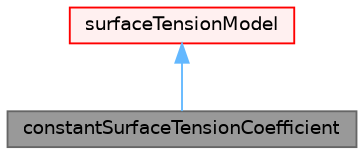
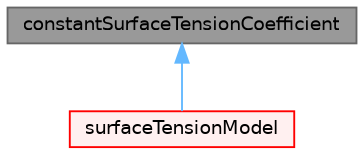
(182, 87) -> (182, 87)
